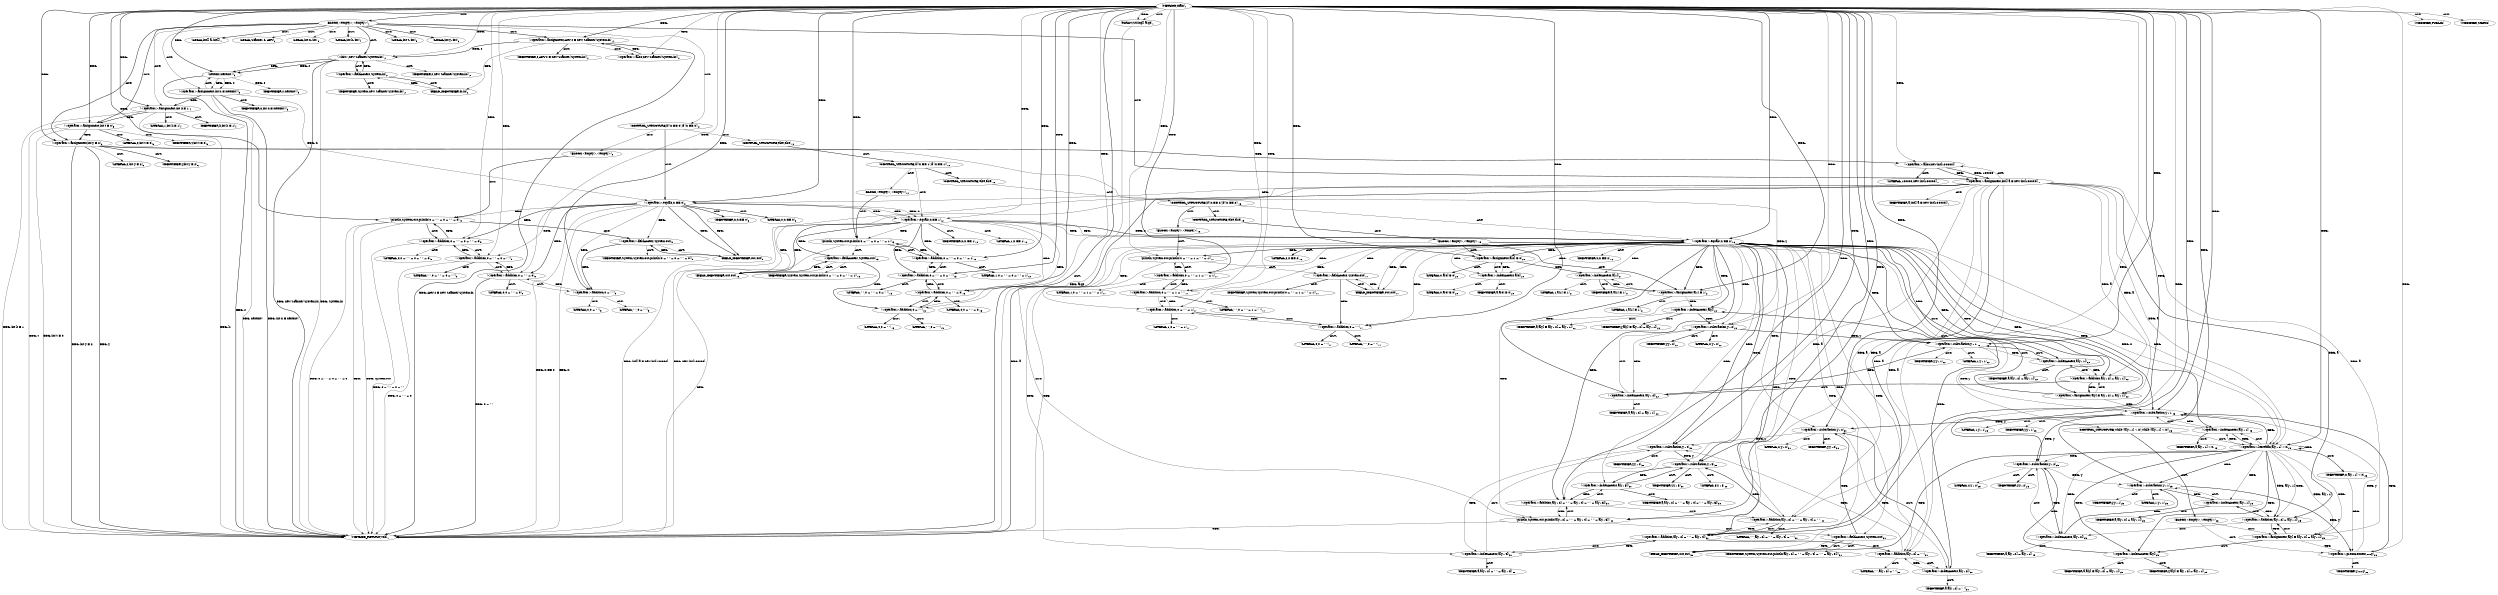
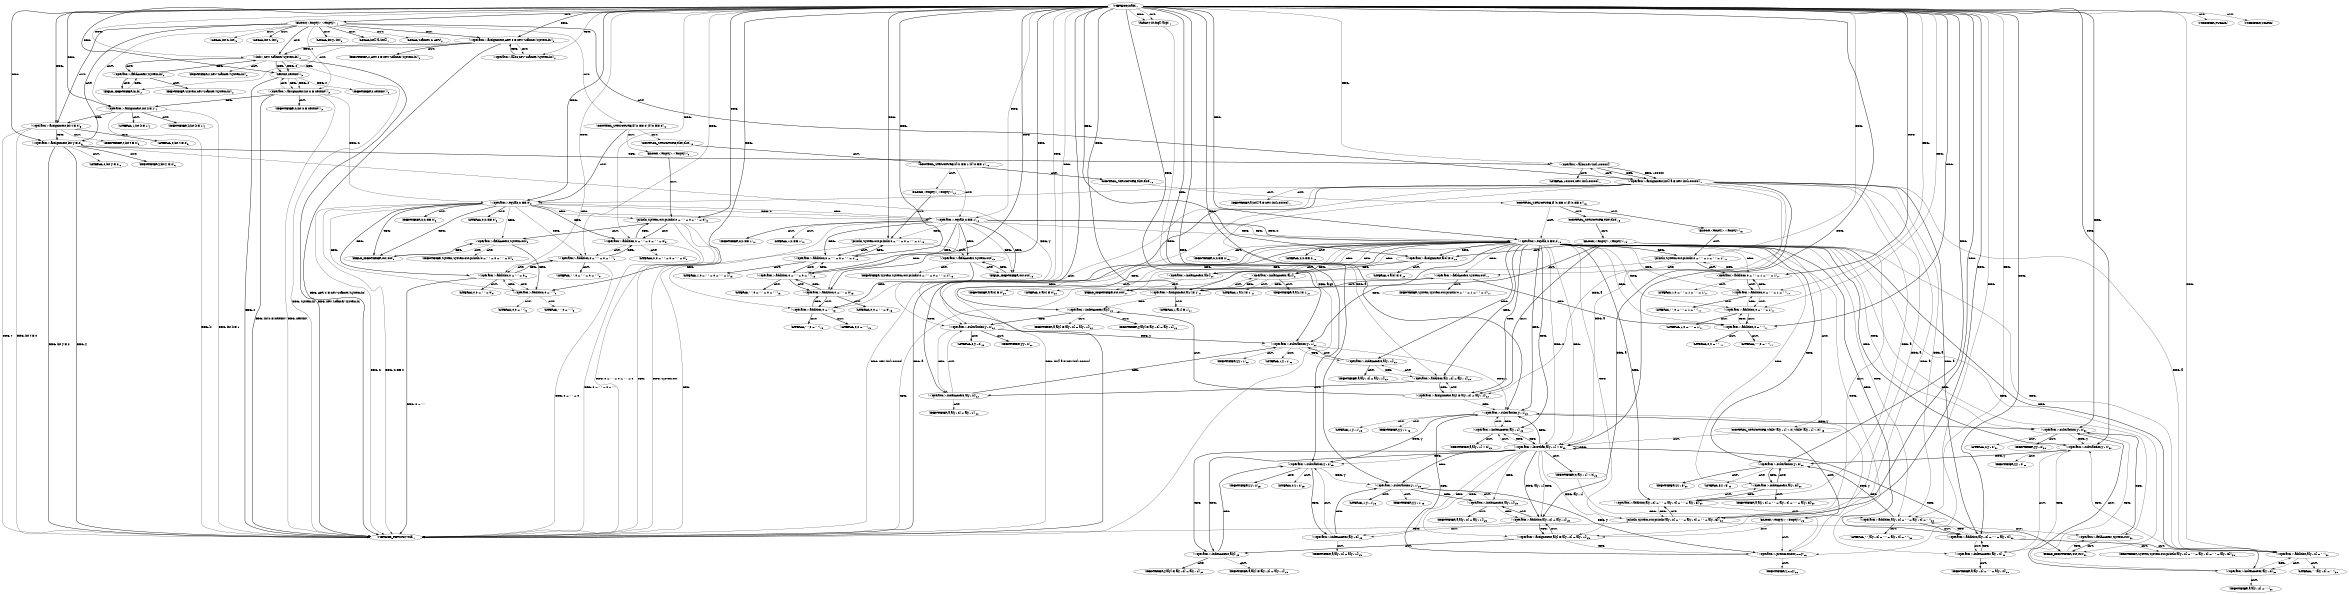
(348, 40) -> none
(1502, 268) -> none
(1650, 456) -> (2035, 454)
